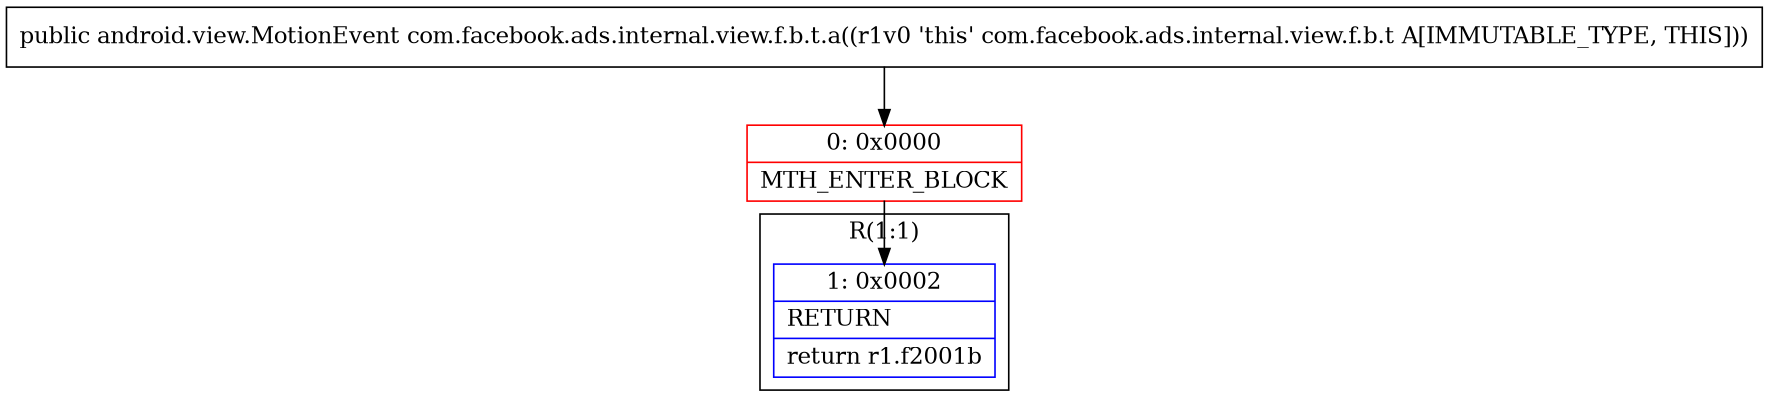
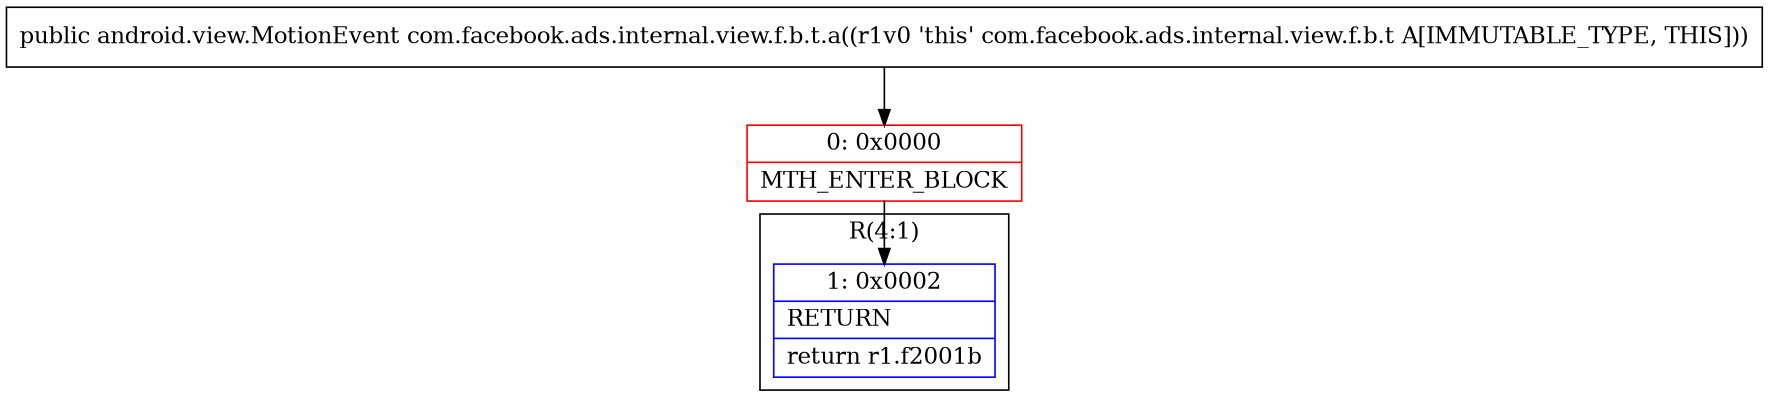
(884, 233) -> (884, 233)
